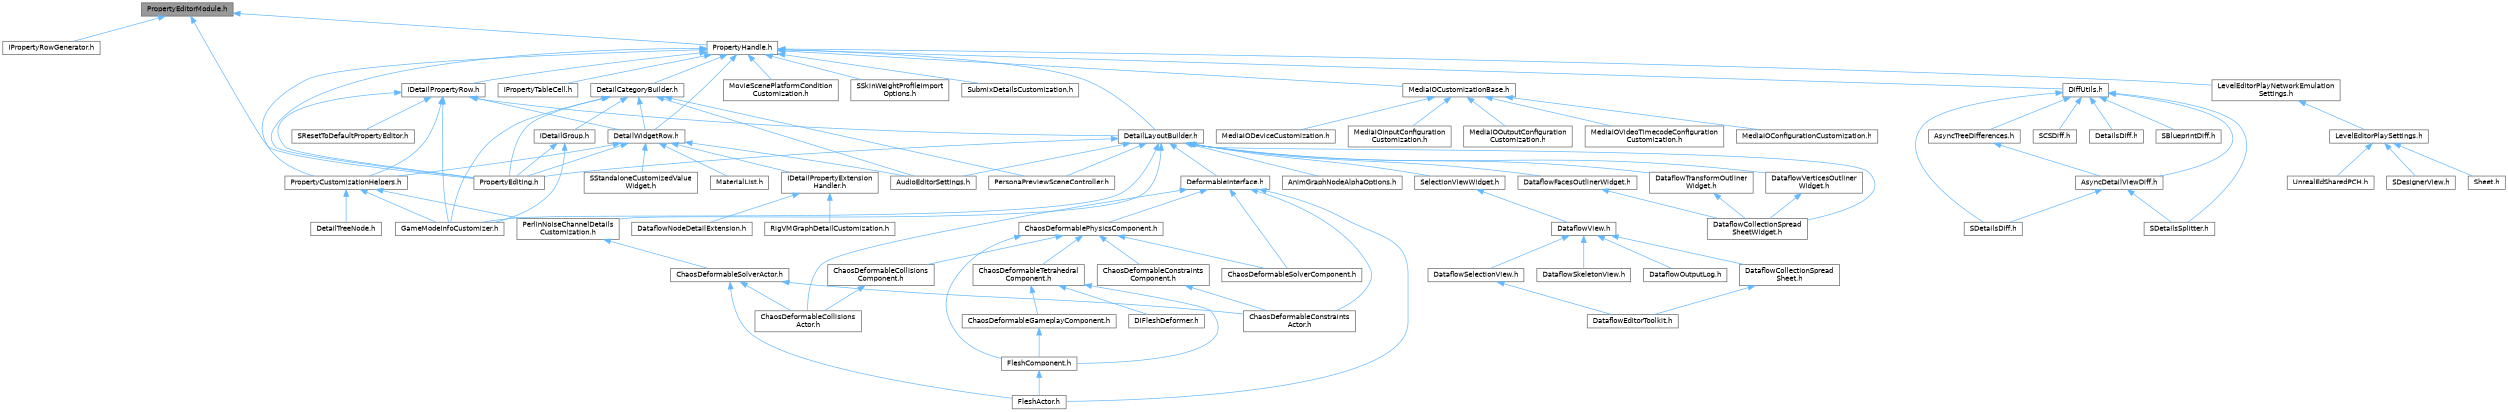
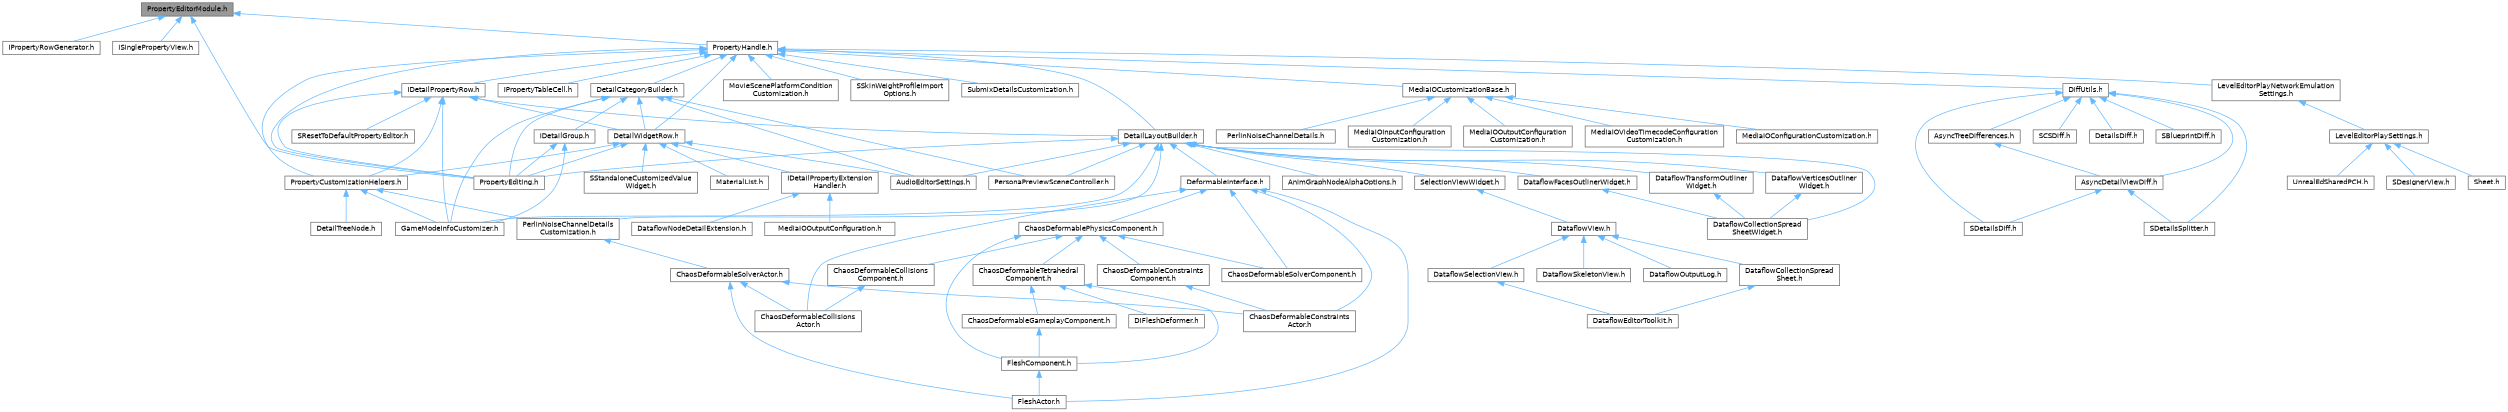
none -> (156, 48)
(1276, 136) -> (1276, 136)
(830, 229) -> (830, 229)
